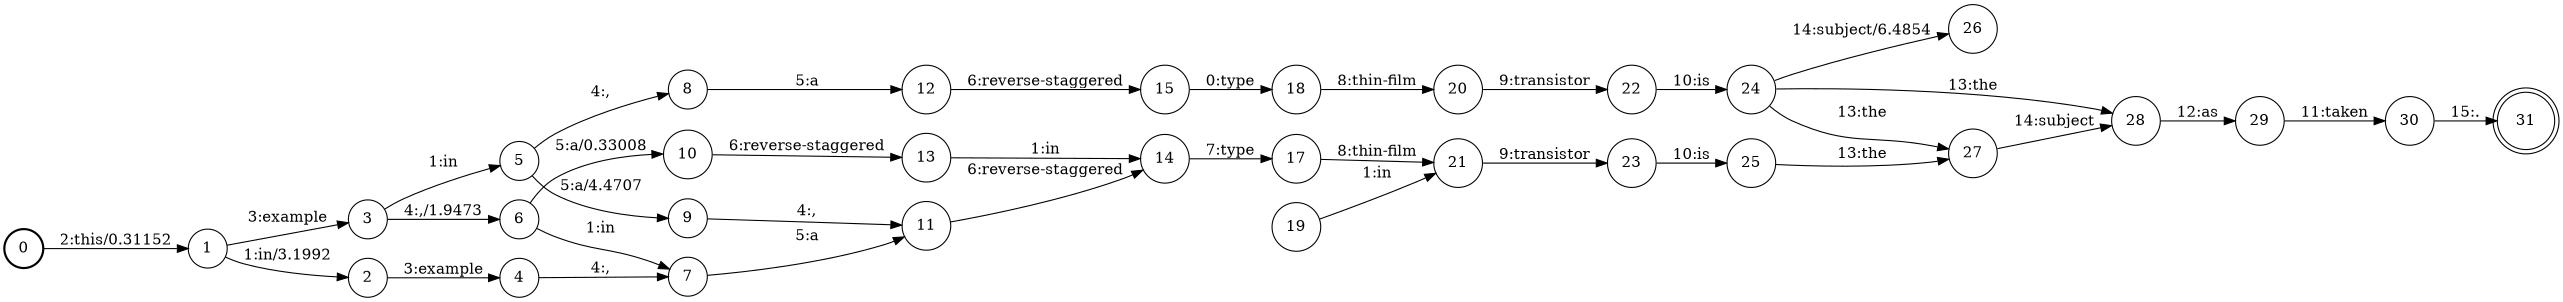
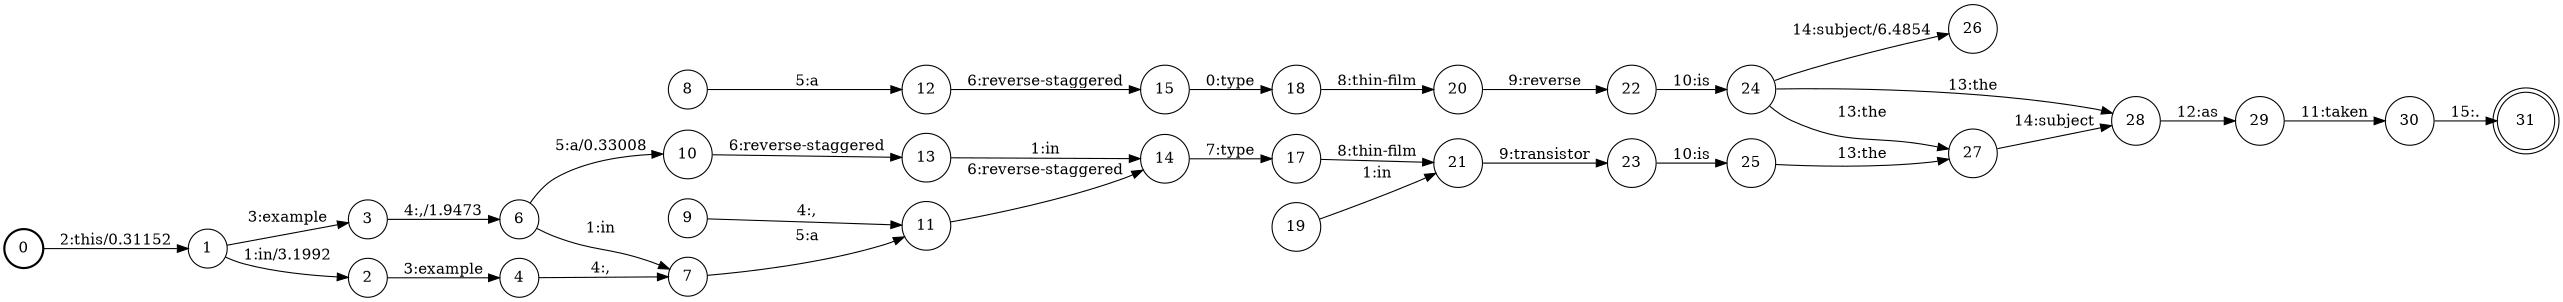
(1545, 81) -> (1545, 81)
(519, 161) -> none
